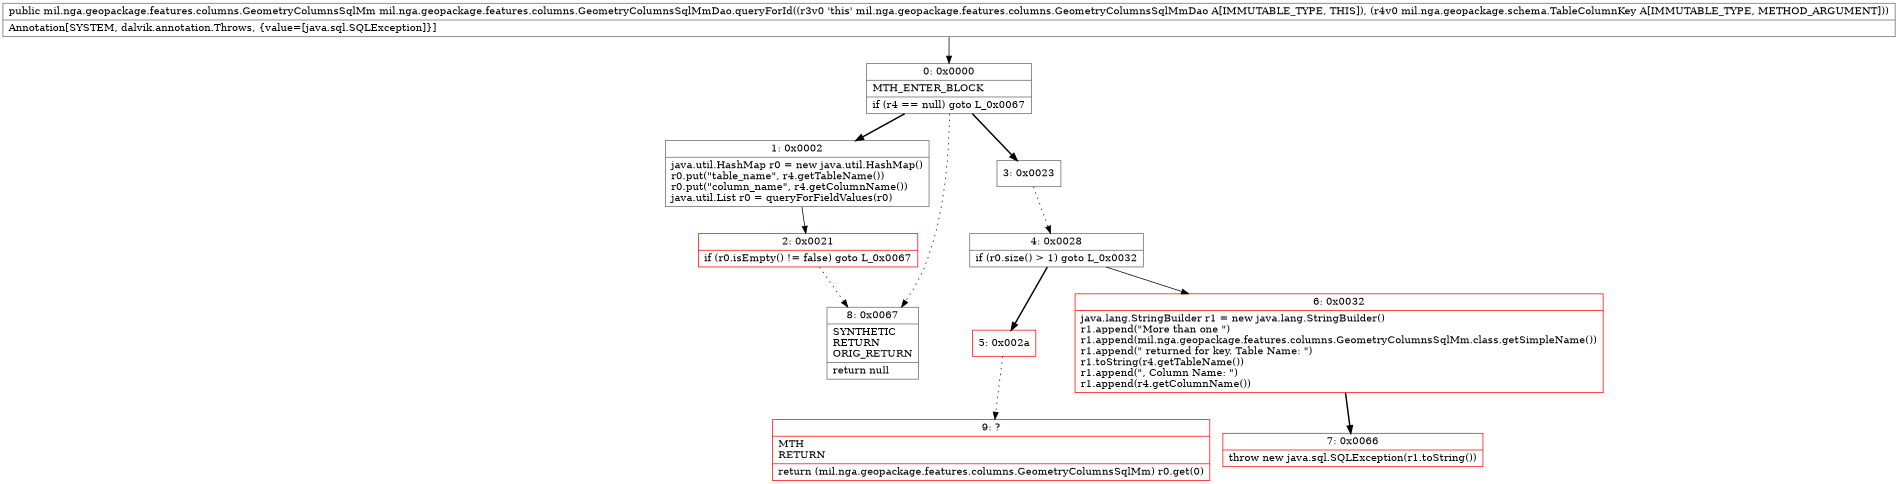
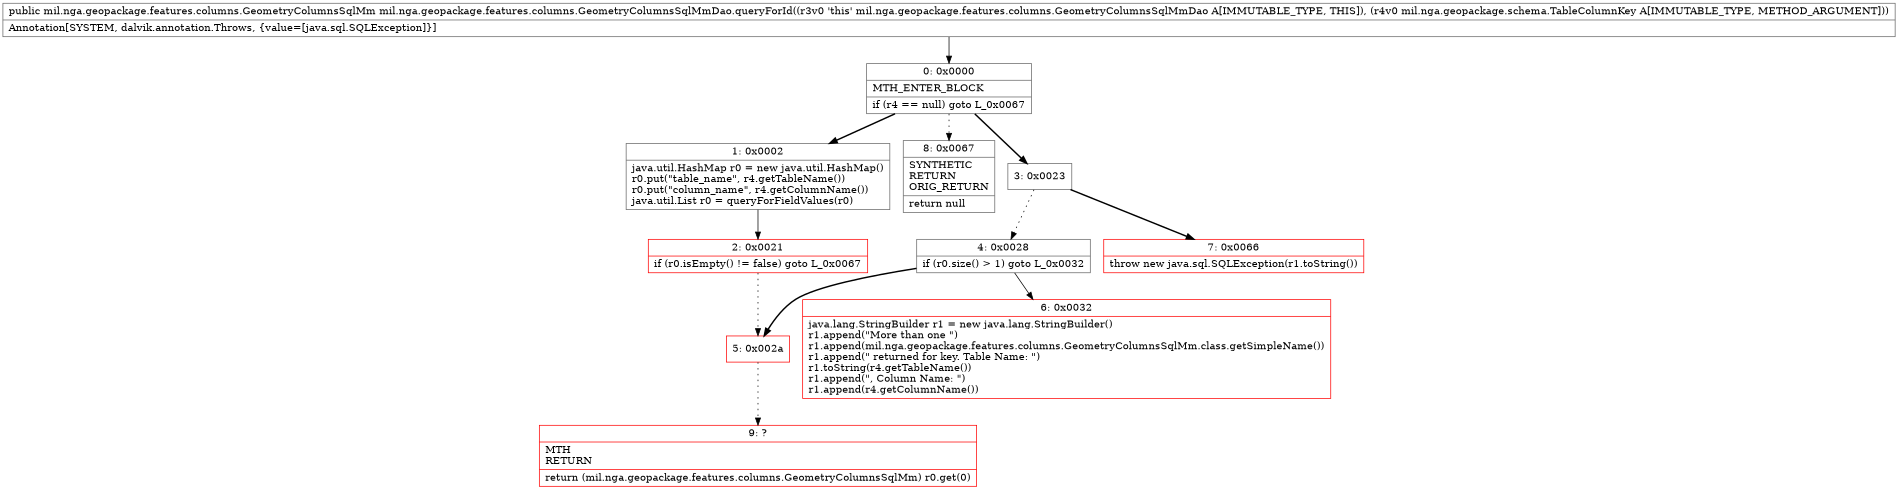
(831, 284) -> (758, 301)
(1348, 409) -> (1129, 213)
